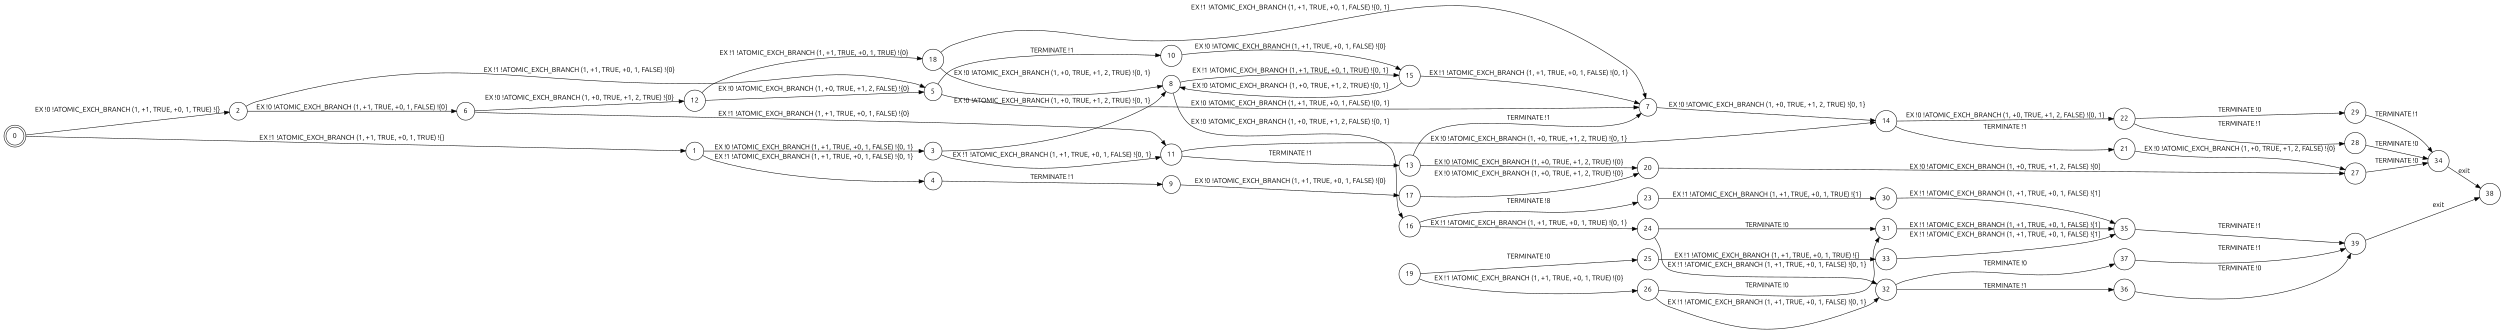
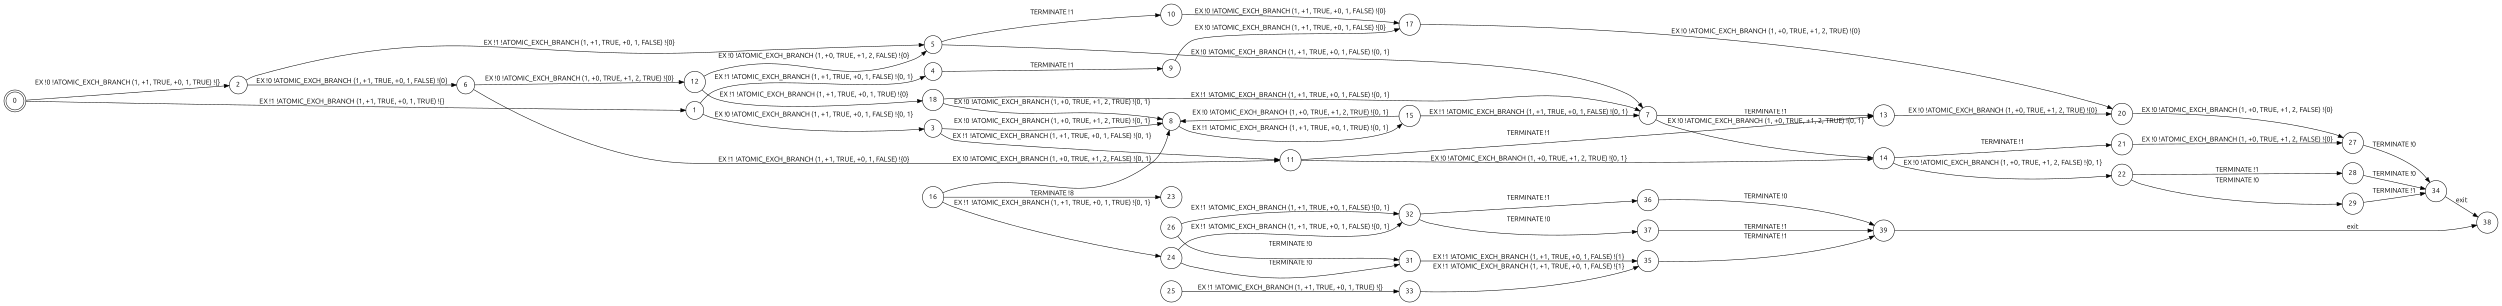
(1290, 51) -> (1288, 17)
(1520, 124) -> (1762, 115)
(1306, 134) -> (1066, 188)
(1886, 198) -> none
(1410, 274) -> none
